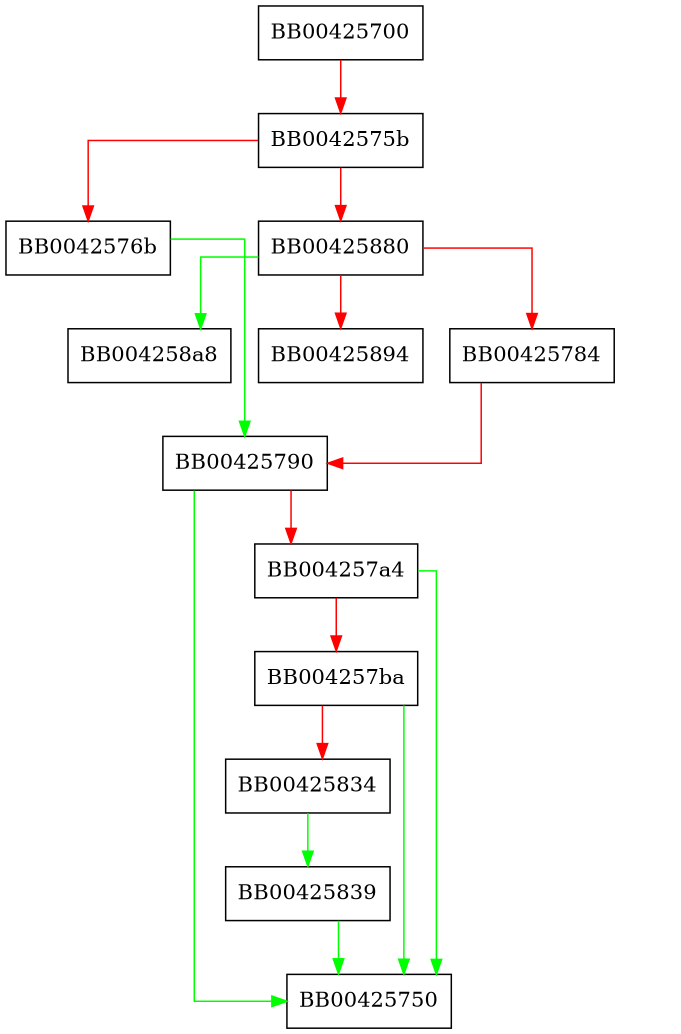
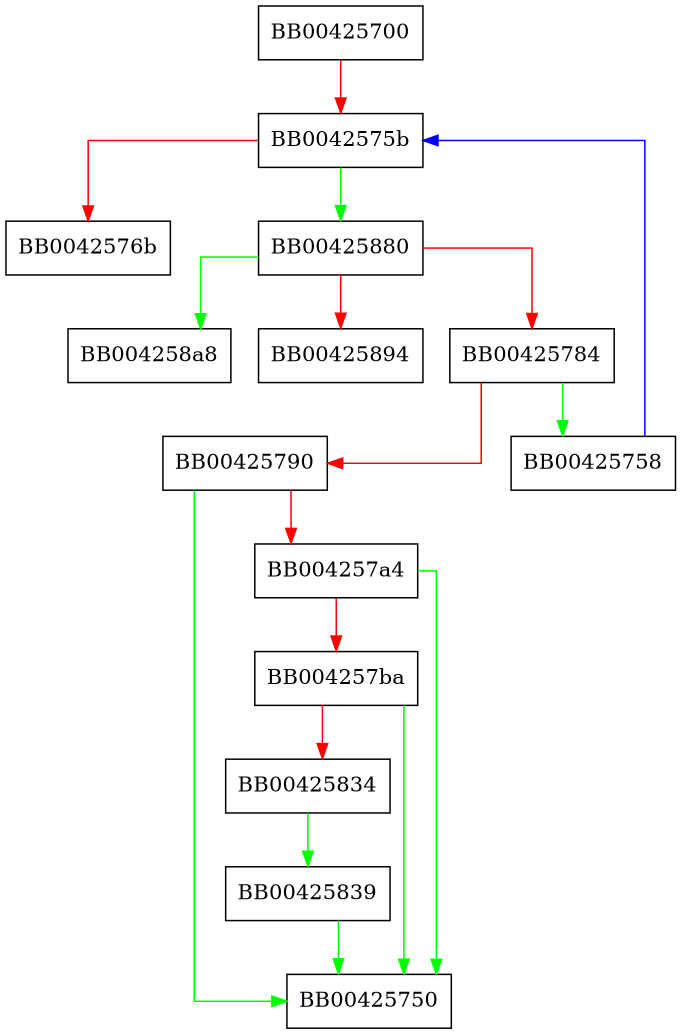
(341, 187) -> (341, 187)
(245, 293) -> none
none -> (593, 463)
